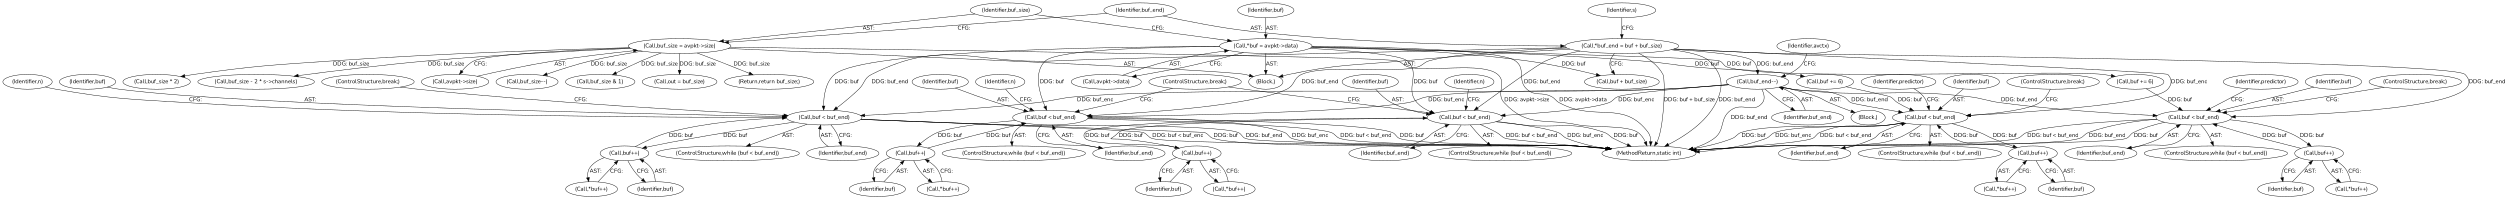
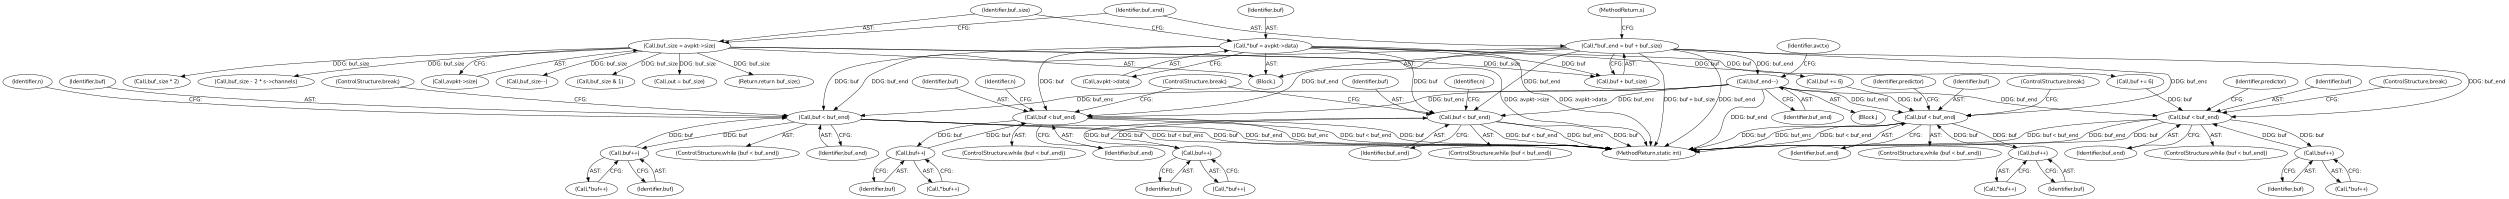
(1622, 10) -> (1622, 10)
none -> (1161, 54)
none -> (1625, 66)
